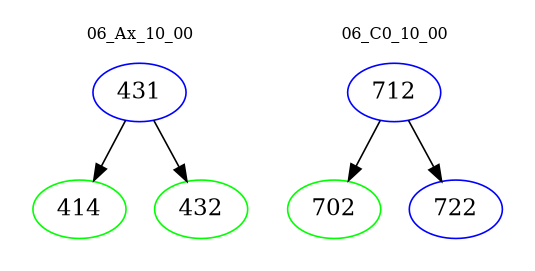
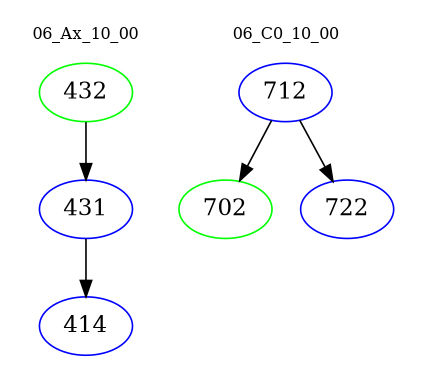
(166, 144) -> (86, 143)
(79, 209) -> (86, 326)
